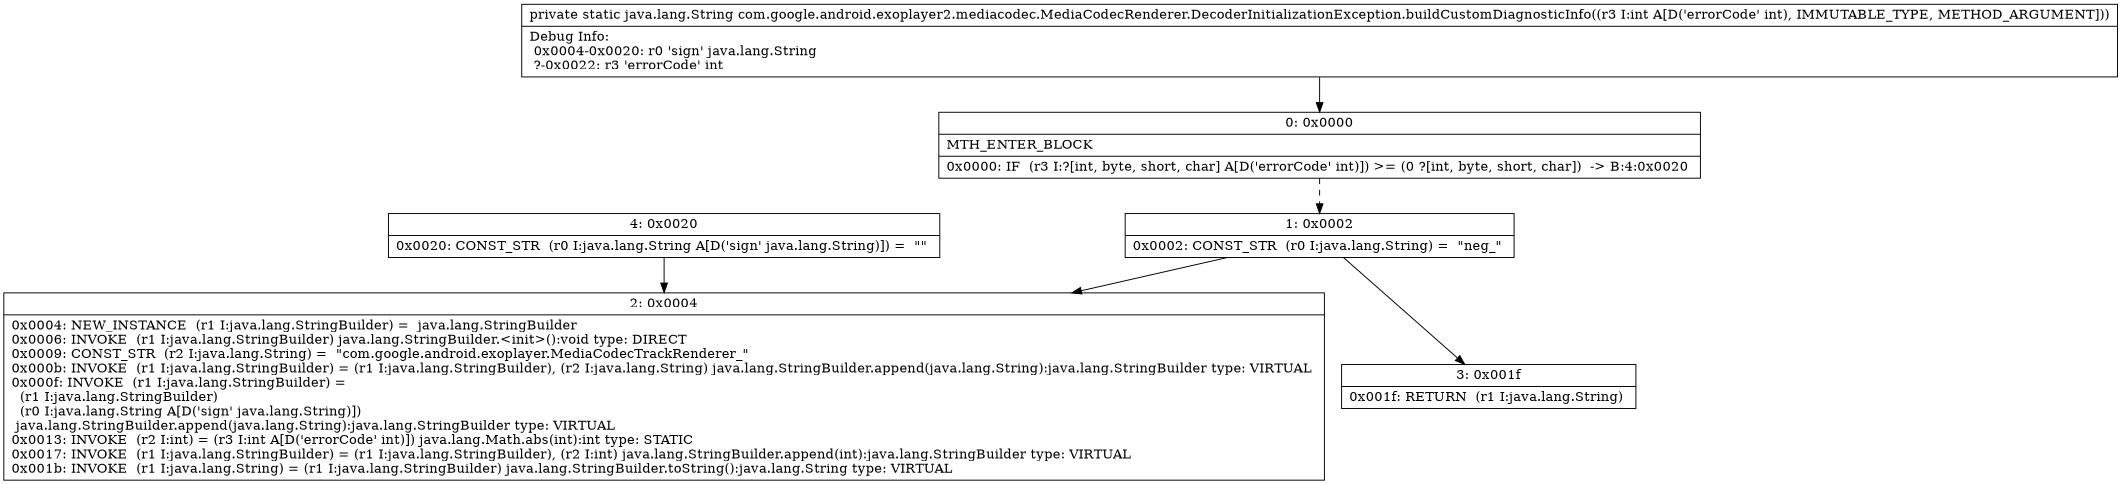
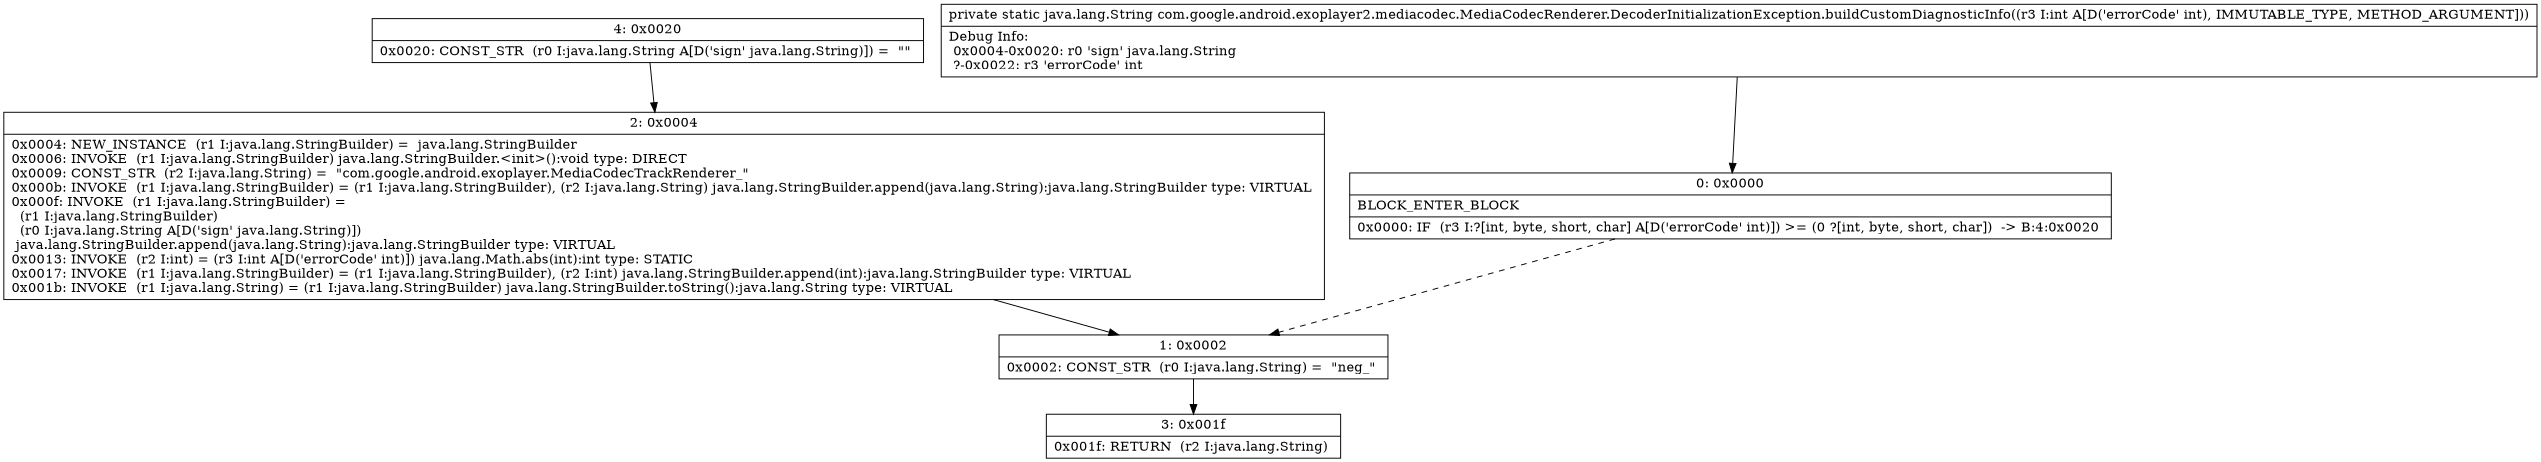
(1020, 145) -> (1439, 205)
(1154, 274) -> (1051, 316)
(1489, 397) -> (1193, 447)
